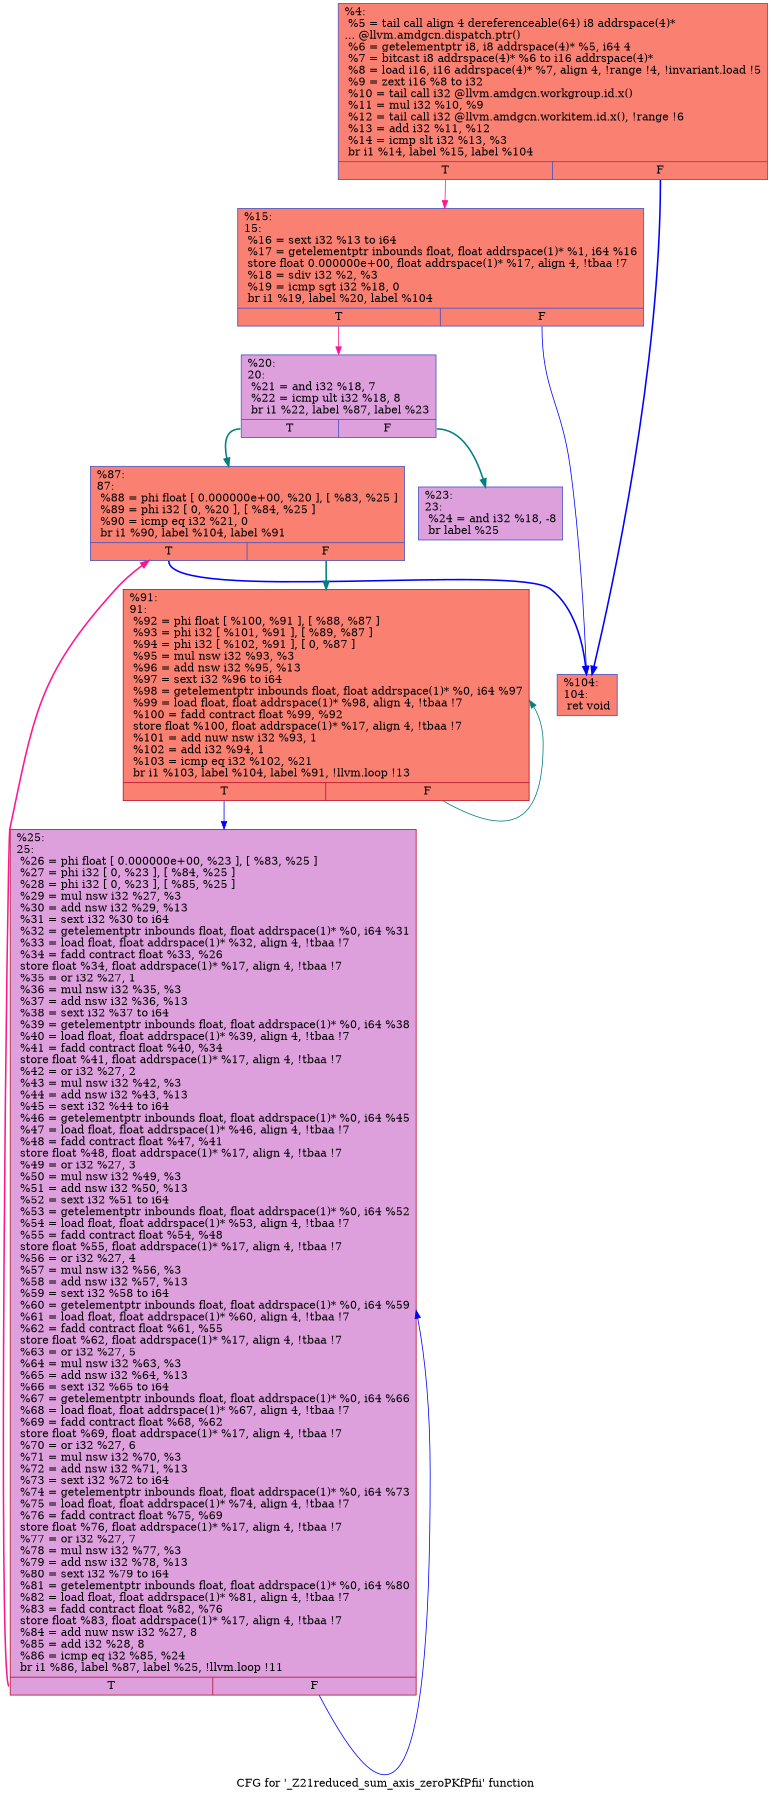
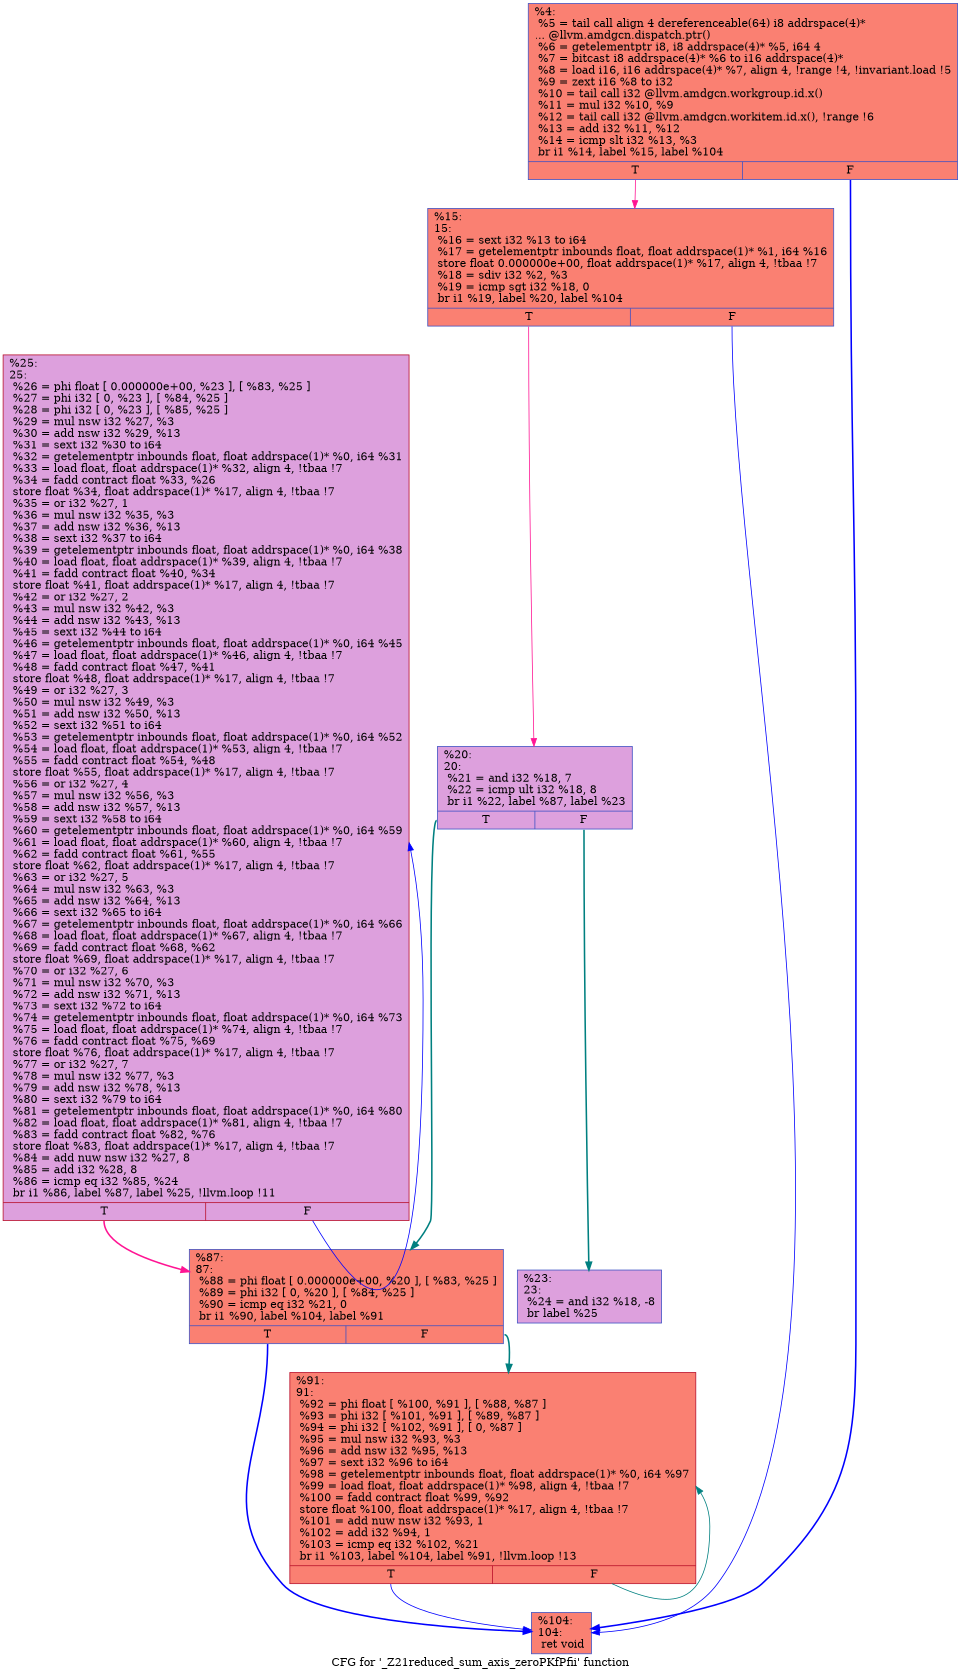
(224, 811) -> (451, 1618)
